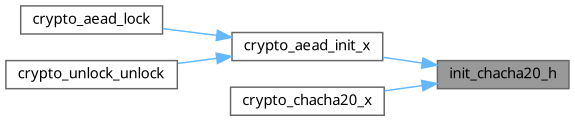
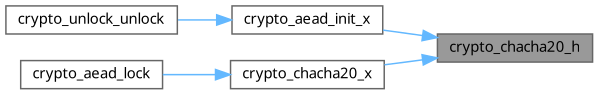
(190, 32) -> (189, 75)
(503, 75) -> (515, 48)
